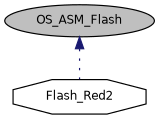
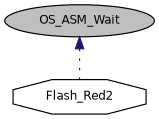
(80, 21) -> (80, 21)
